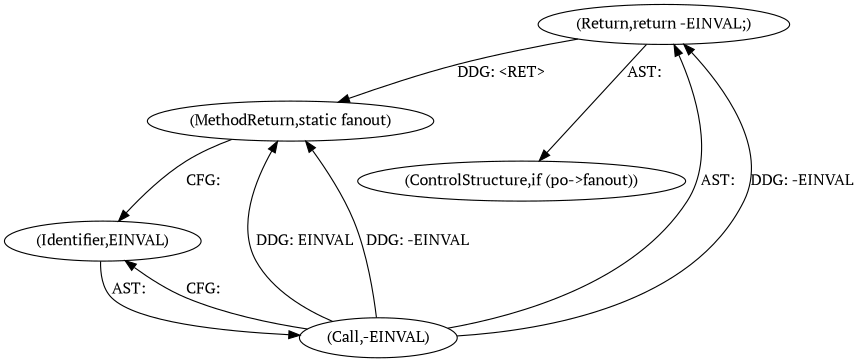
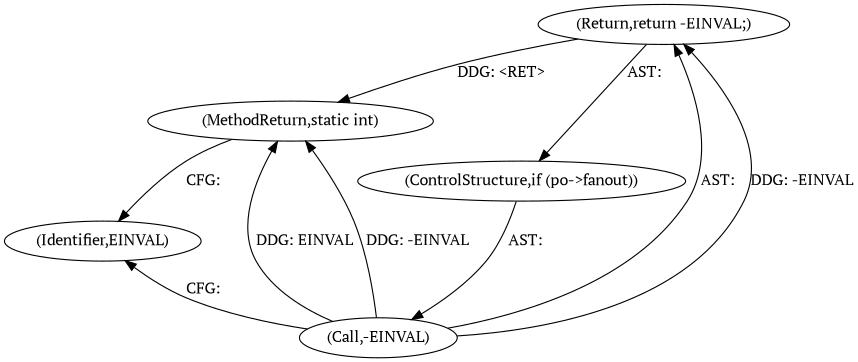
(291, 121) -> (291, 121)
(178, 323) -> (481, 267)
